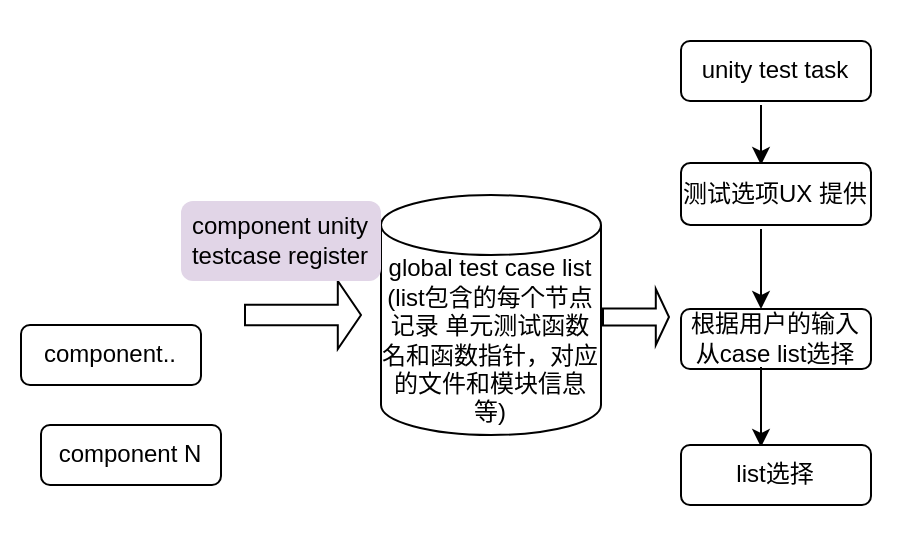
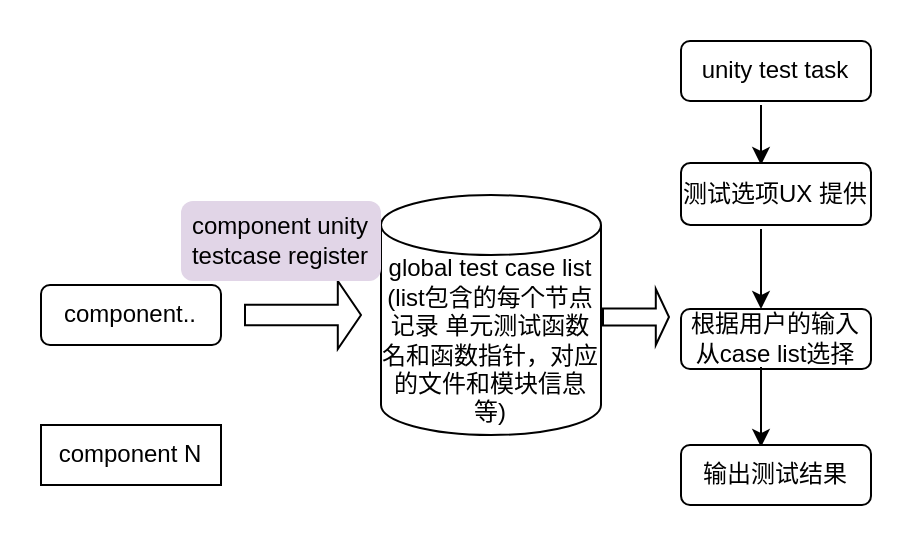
(111, 355) -> (131, 315)
(131, 455) -> (131, 455)
(776, 475) -> (776, 475)
